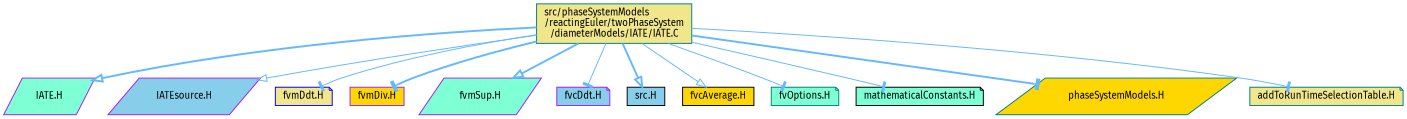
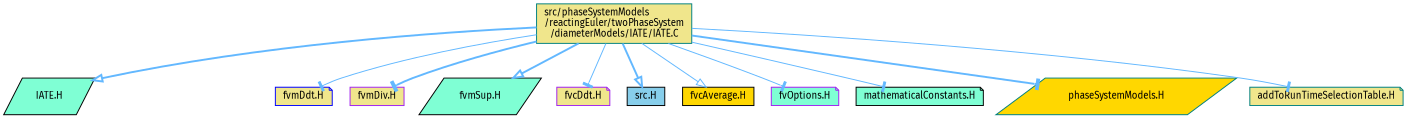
(49, 96) -> (49, 96)
(184, 96) -> none
(377, 96) -> (377, 96)
(480, 96) -> (480, 96)
(583, 96) -> (583, 96)
(805, 96) -> (805, 96)
